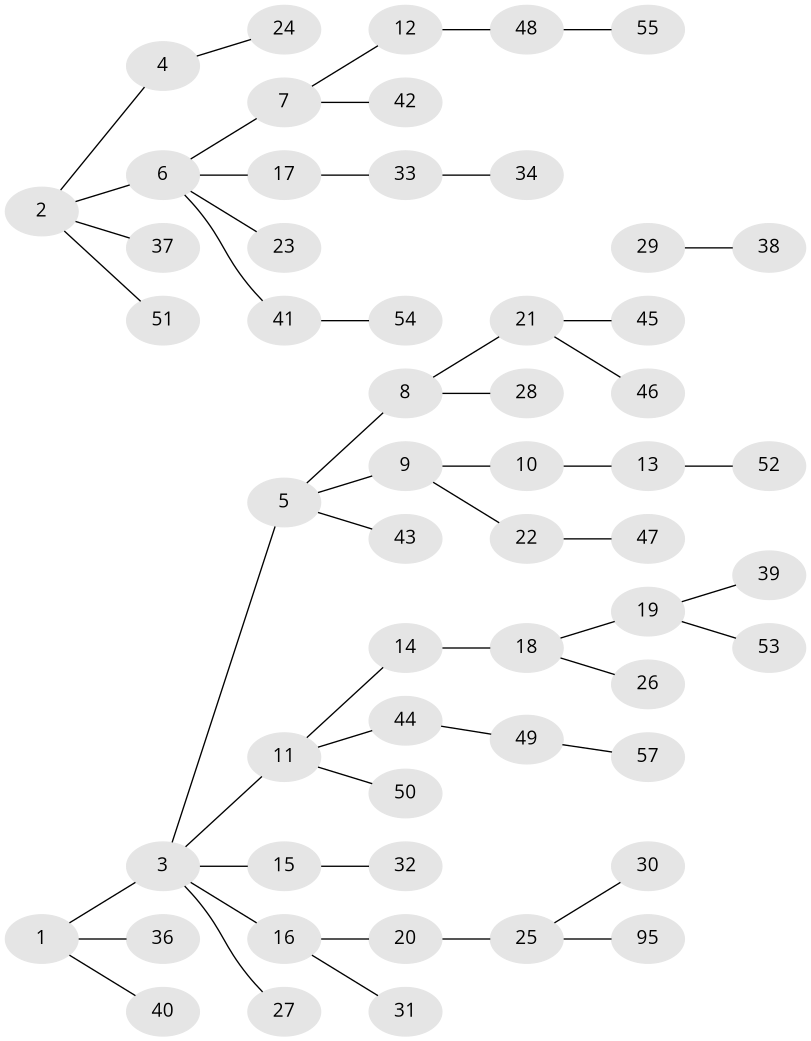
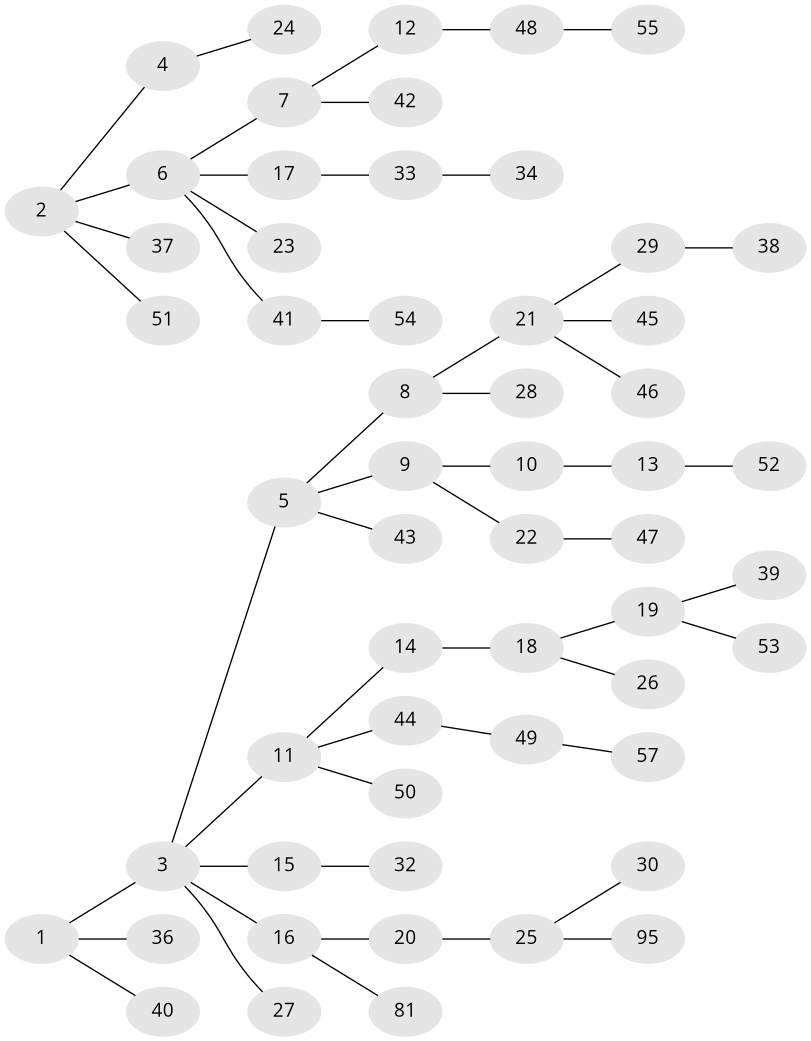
none -> (587, 284)
(406, 1012) -> (406, 1012)
